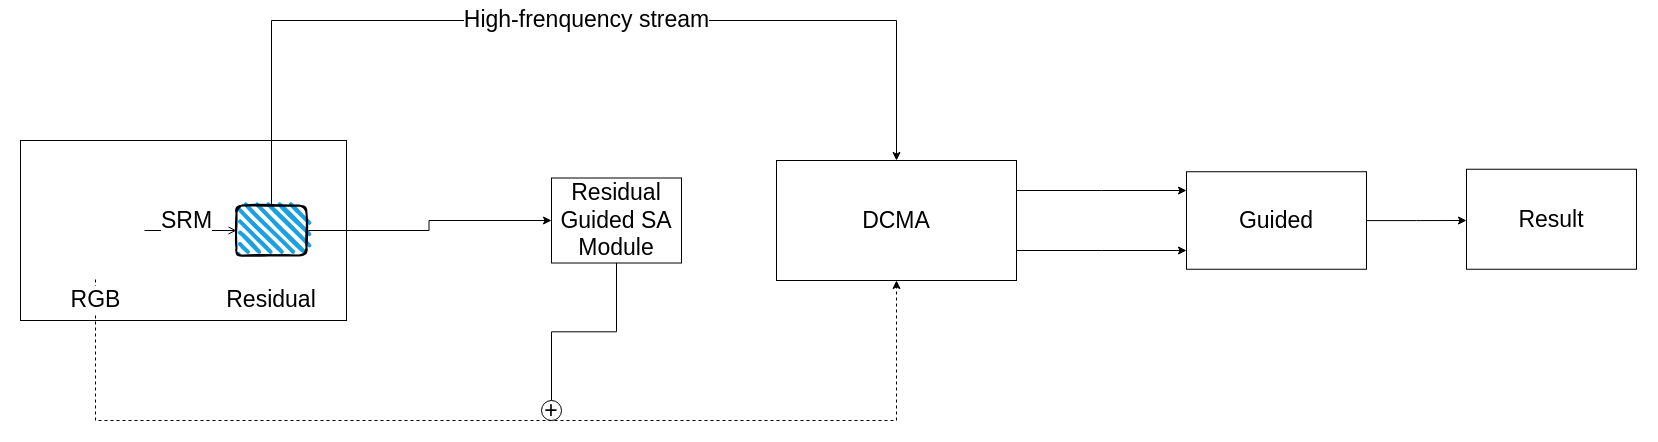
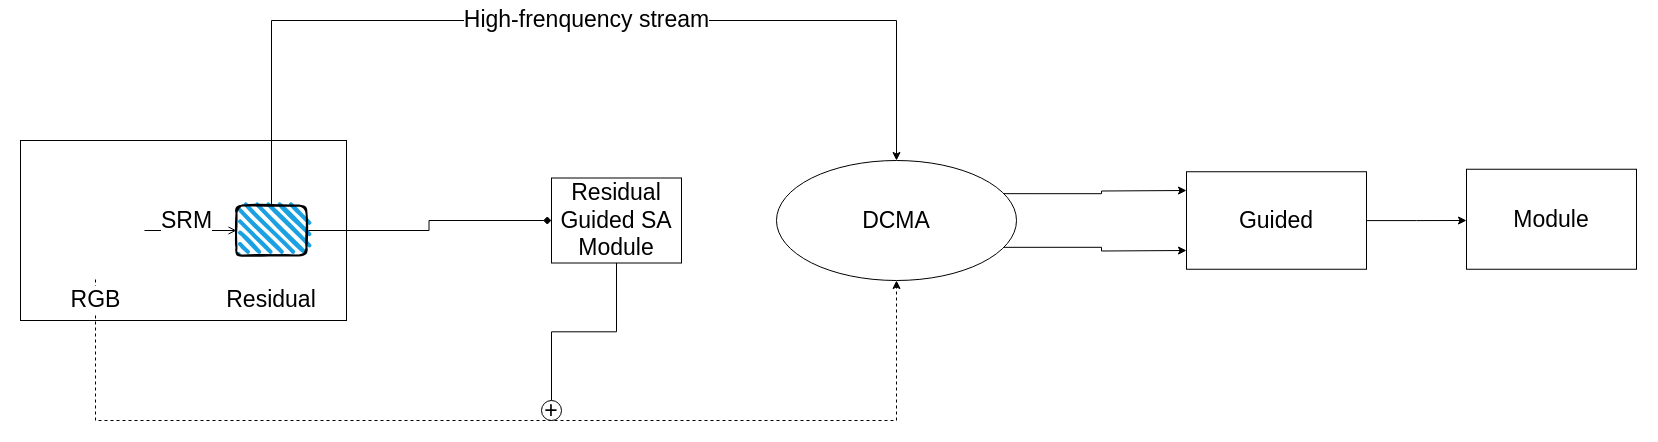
(1552, 220) -> (1552, 220)
(543, 221) -> (543, 221)
(897, 221) -> (897, 221)
